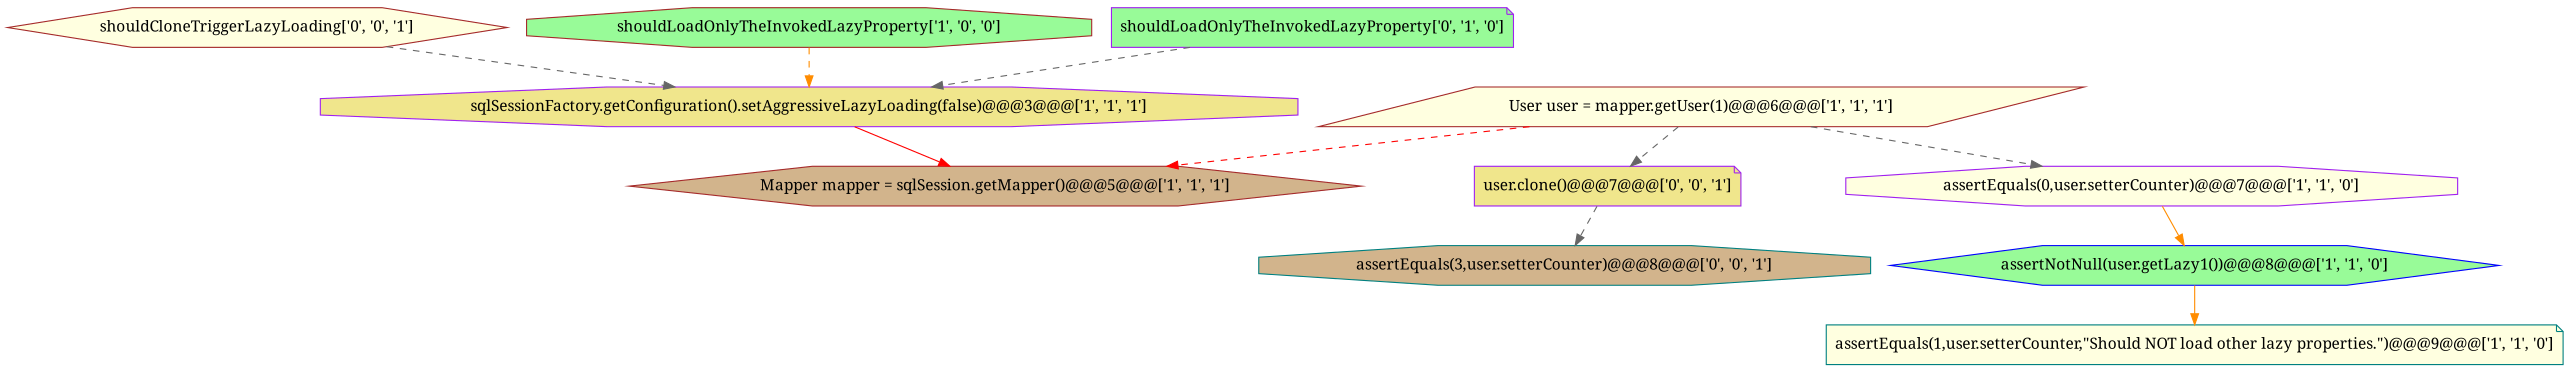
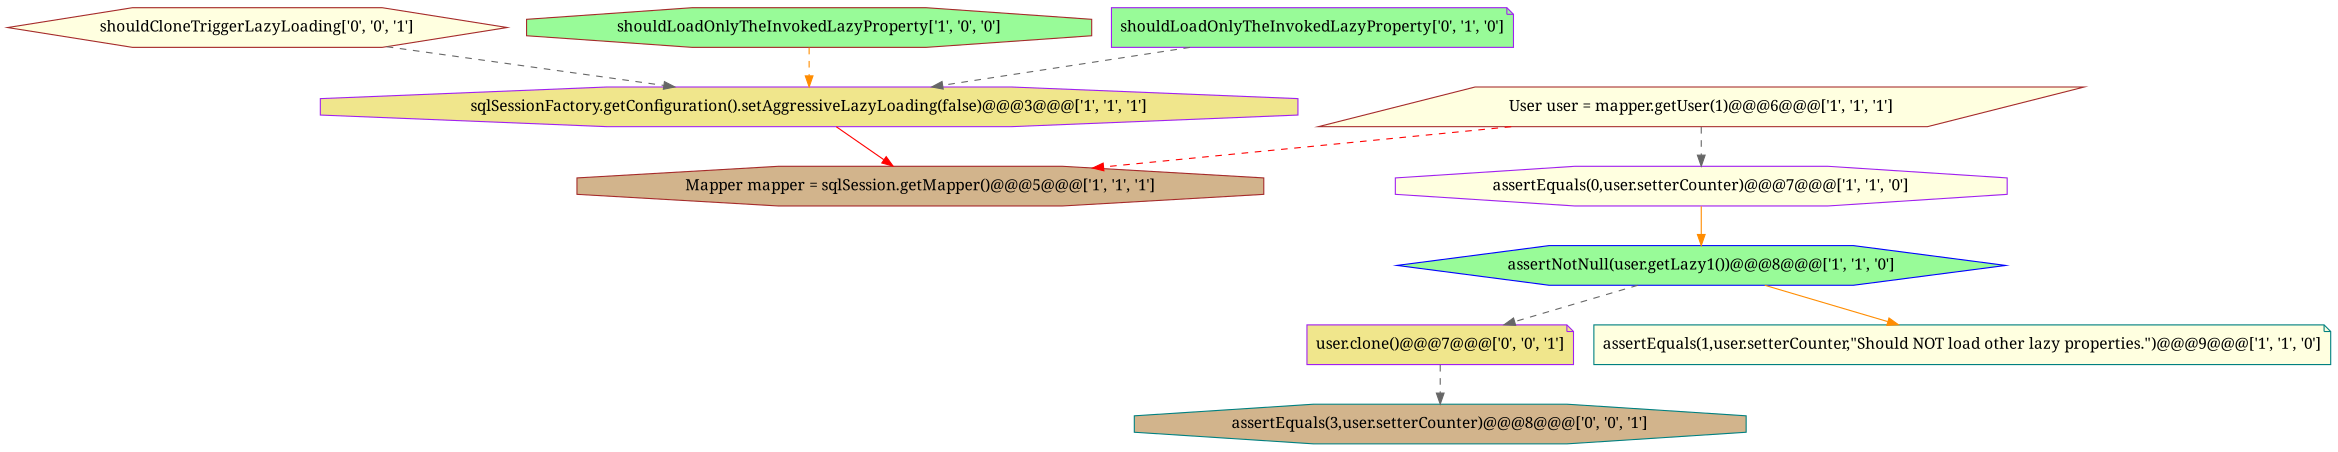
(1659, 143) -> (1576, 303)
(995, 186) -> (920, 186)
